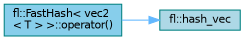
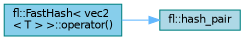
(200, 20) -> (200, 20)
